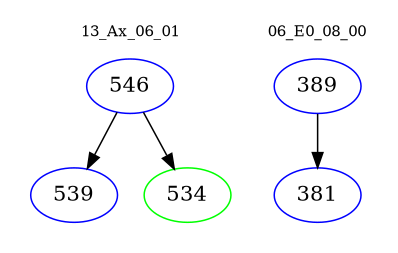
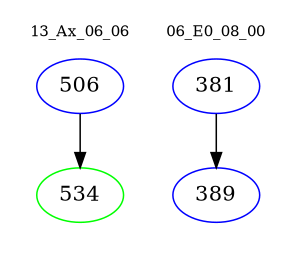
(131, 33) -> (80, 33)
(130, 86) -> (80, 86)
(318, 133) -> (216, 133)
(74, 195) -> none
